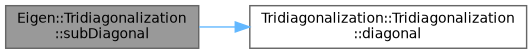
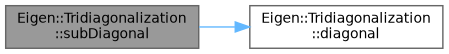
(388, 27) -> (346, 27)
